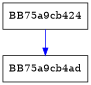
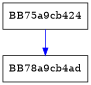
(45, 69) -> (45, 69)
